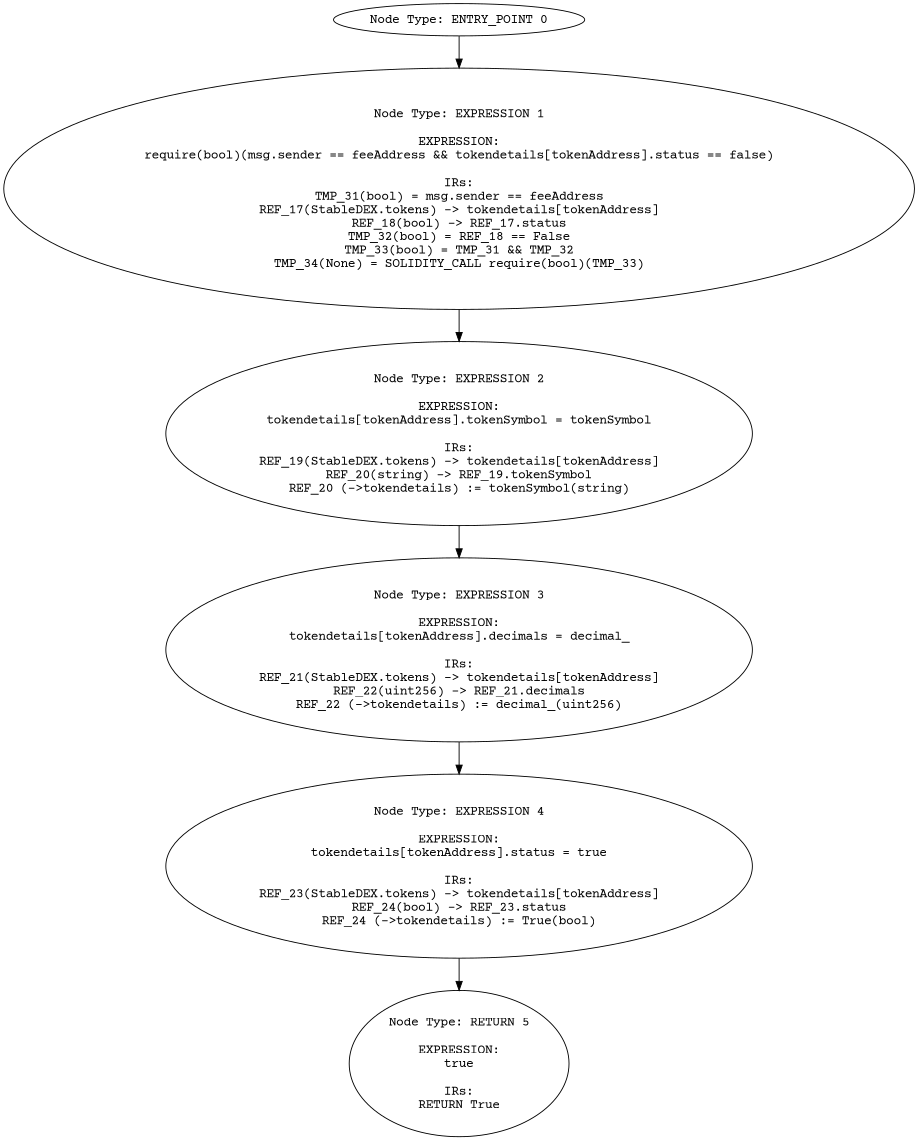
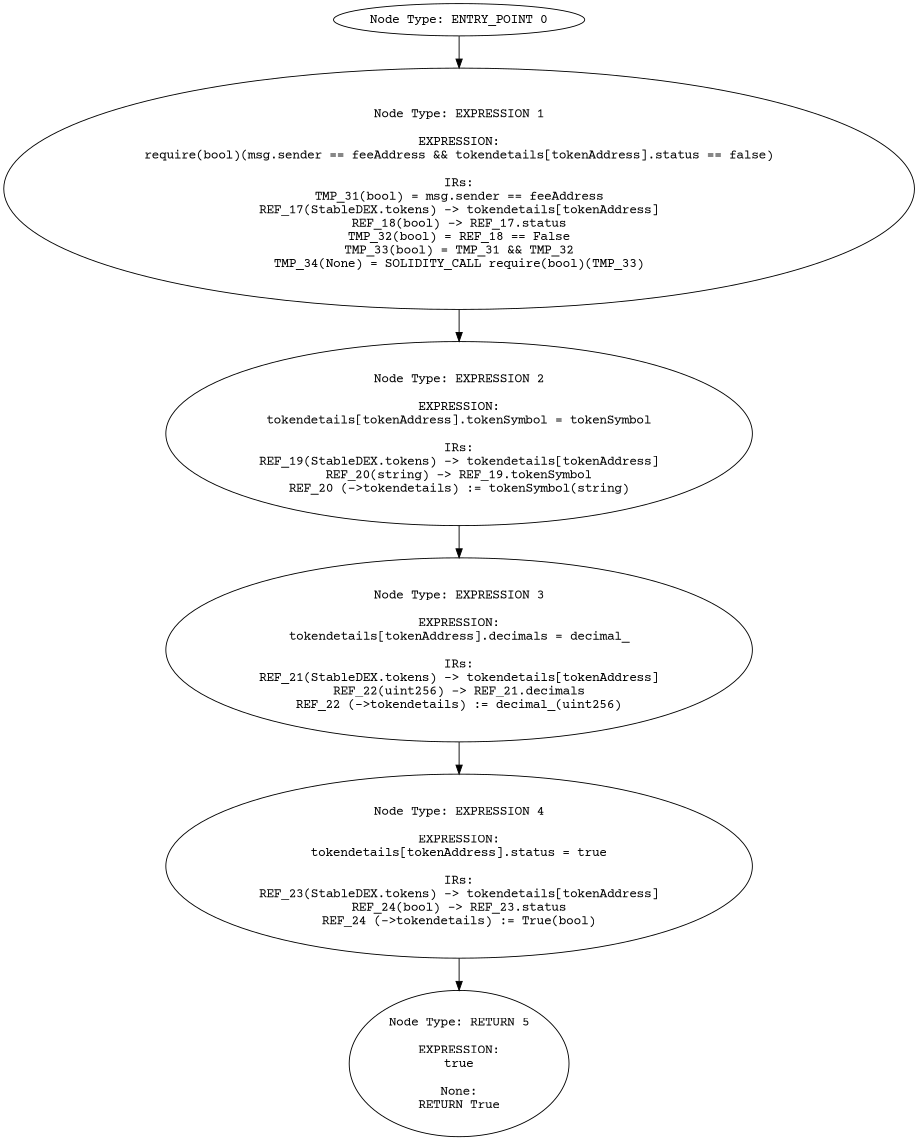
(459, 1064) -> (459, 1064)
